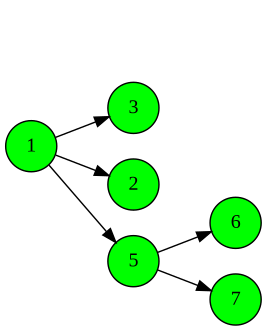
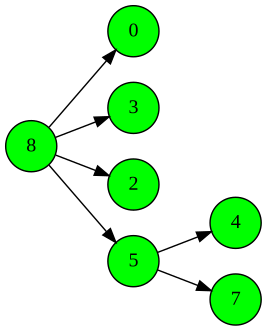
none -> (133, 31)
(31, 146) -> (31, 146)
(236, 223) -> (236, 223)
